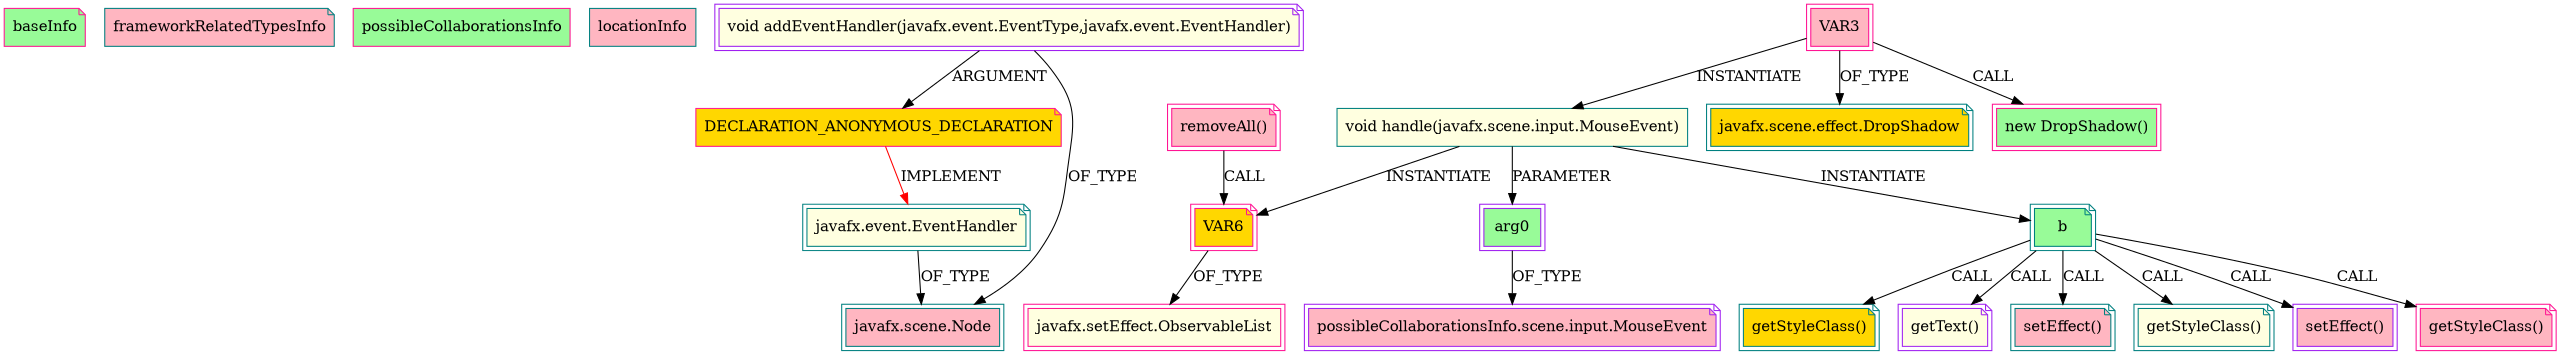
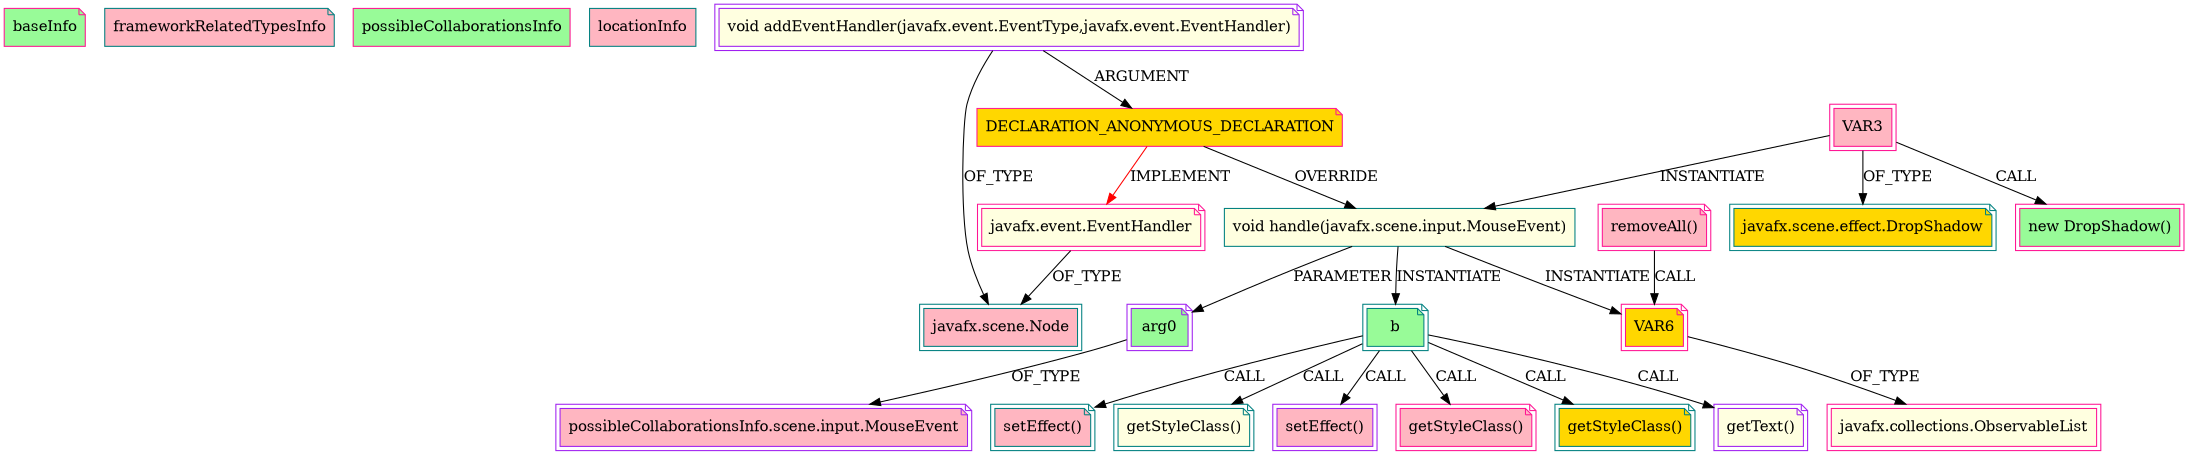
none -> (1275, 175)
(916, 227) -> (1091, 227)
(1512, 227) -> (1160, 327)
(1154, 327) -> (1964, 427)
